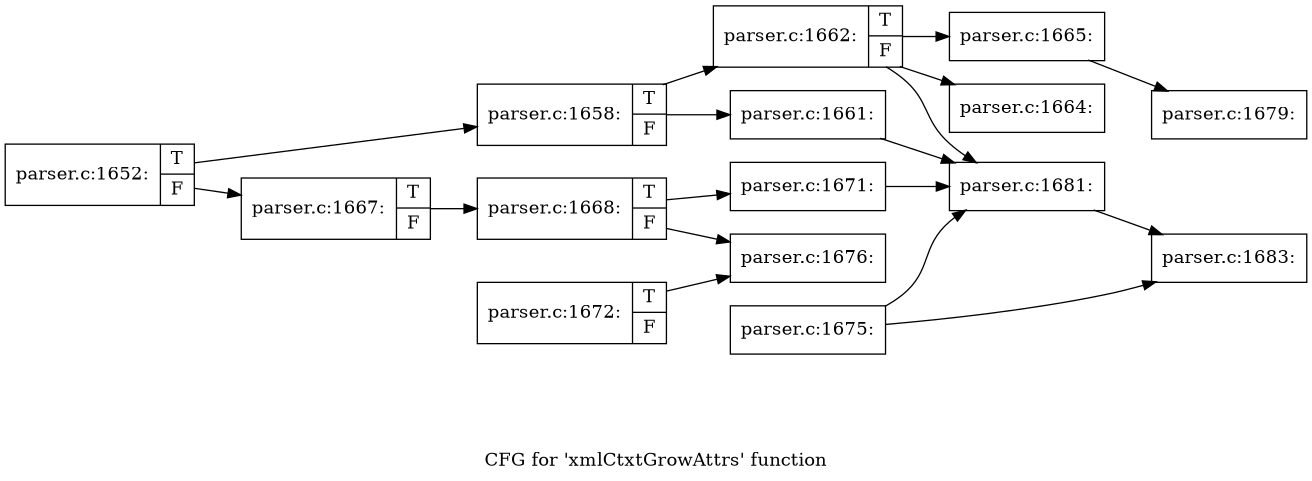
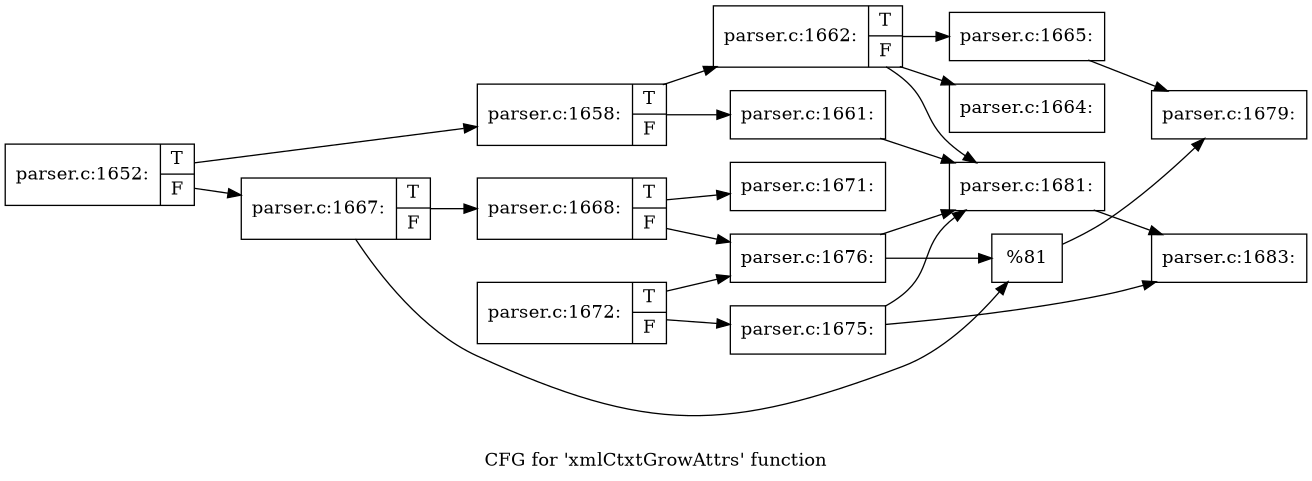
(911, 186) -> (911, 224)
none -> (1027, 258)
none -> (692, 322)
